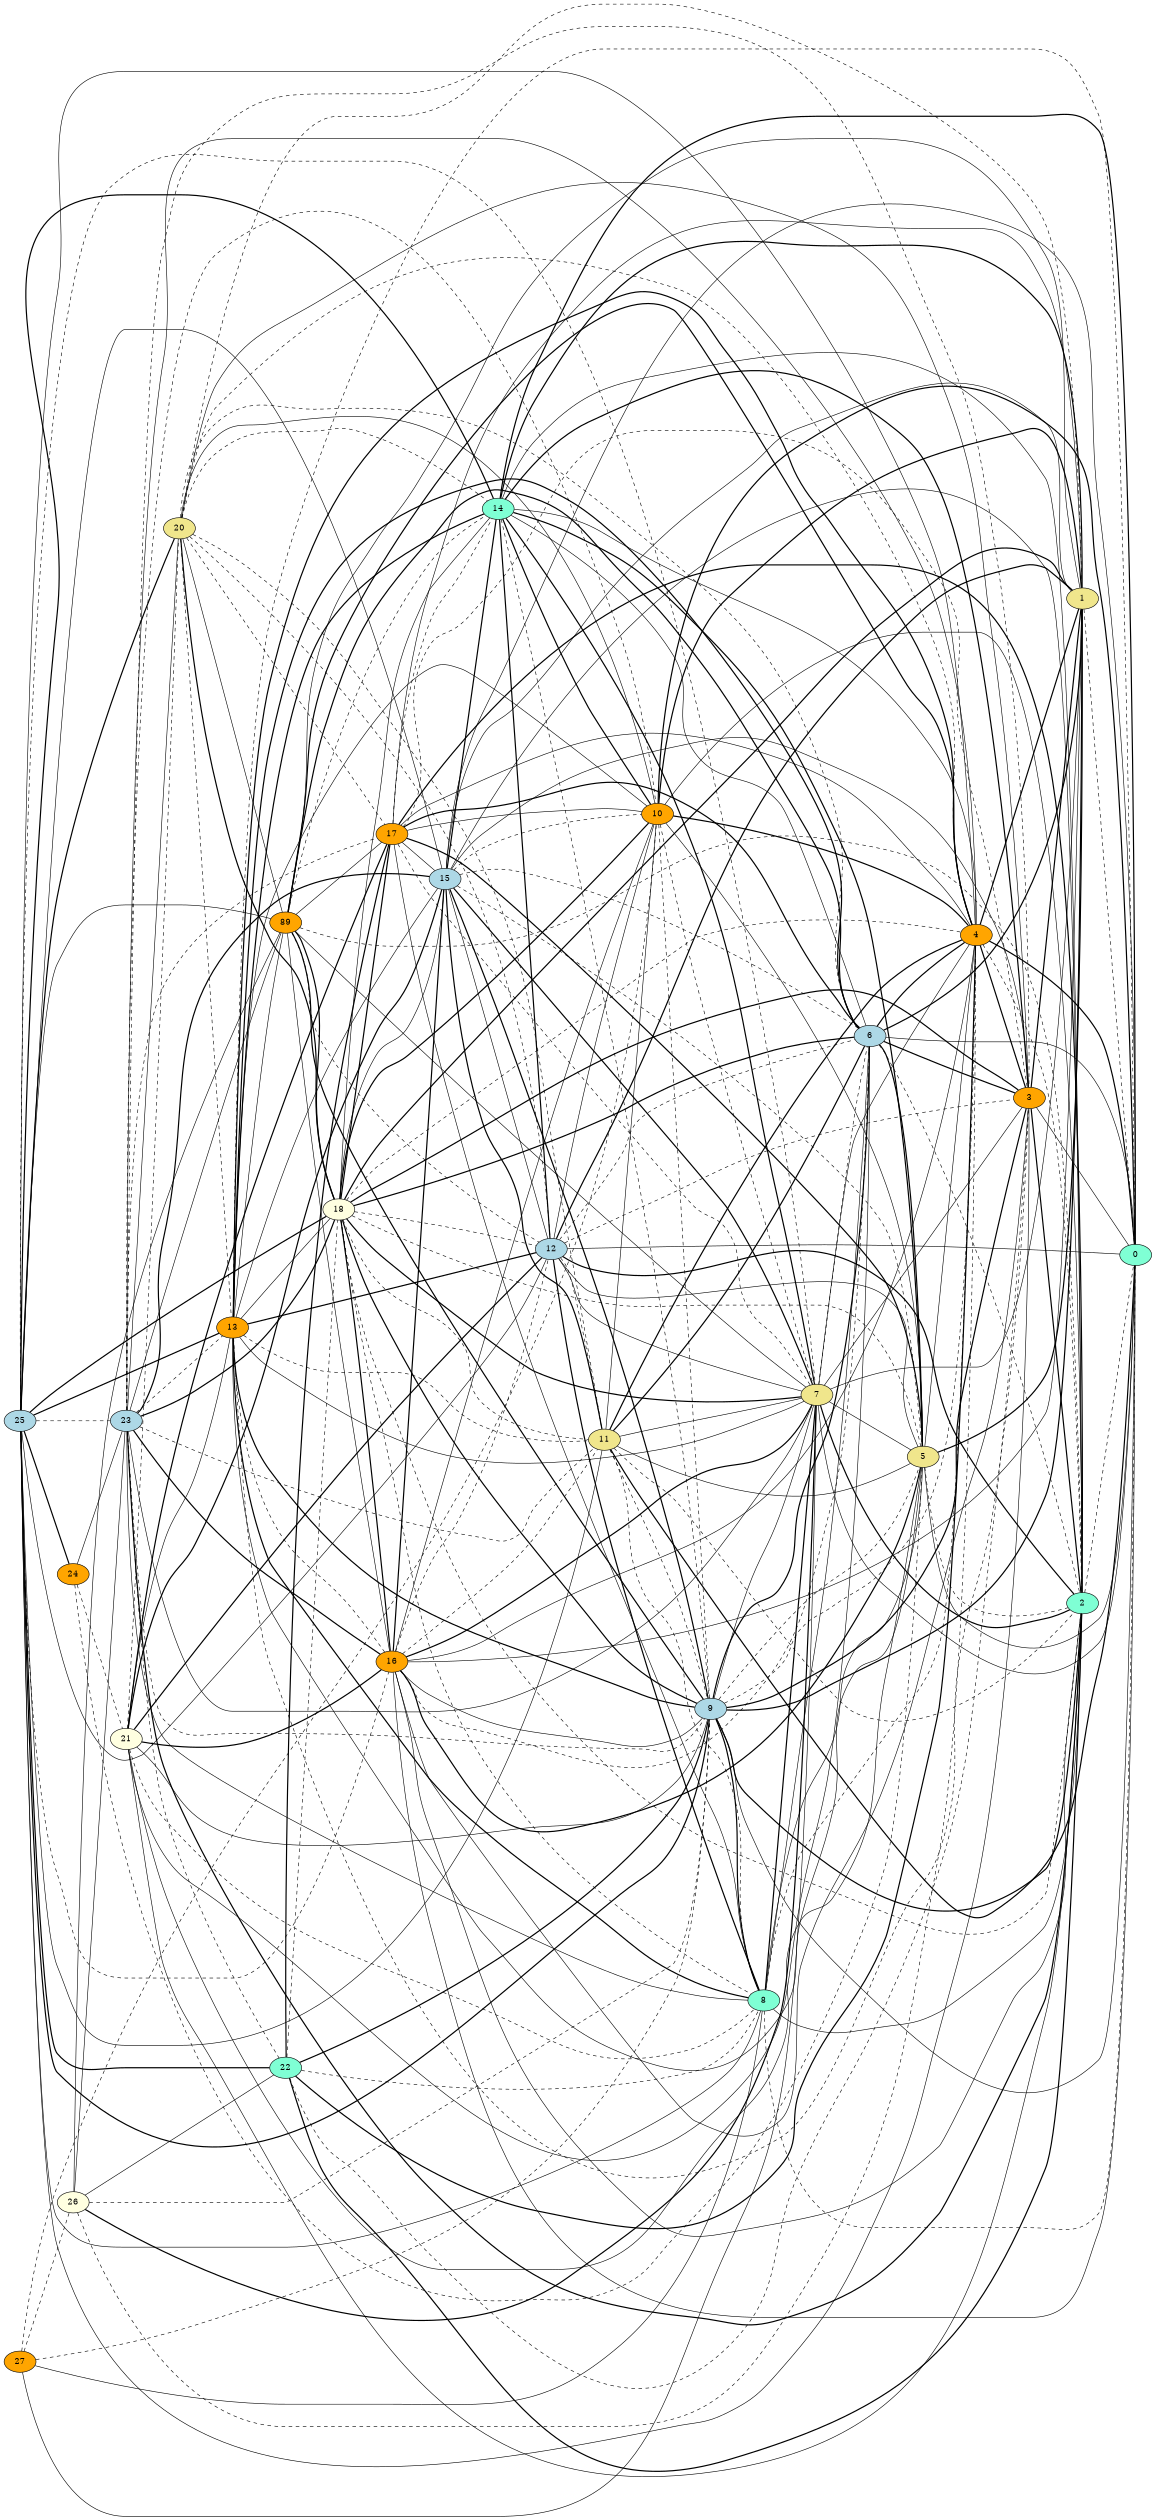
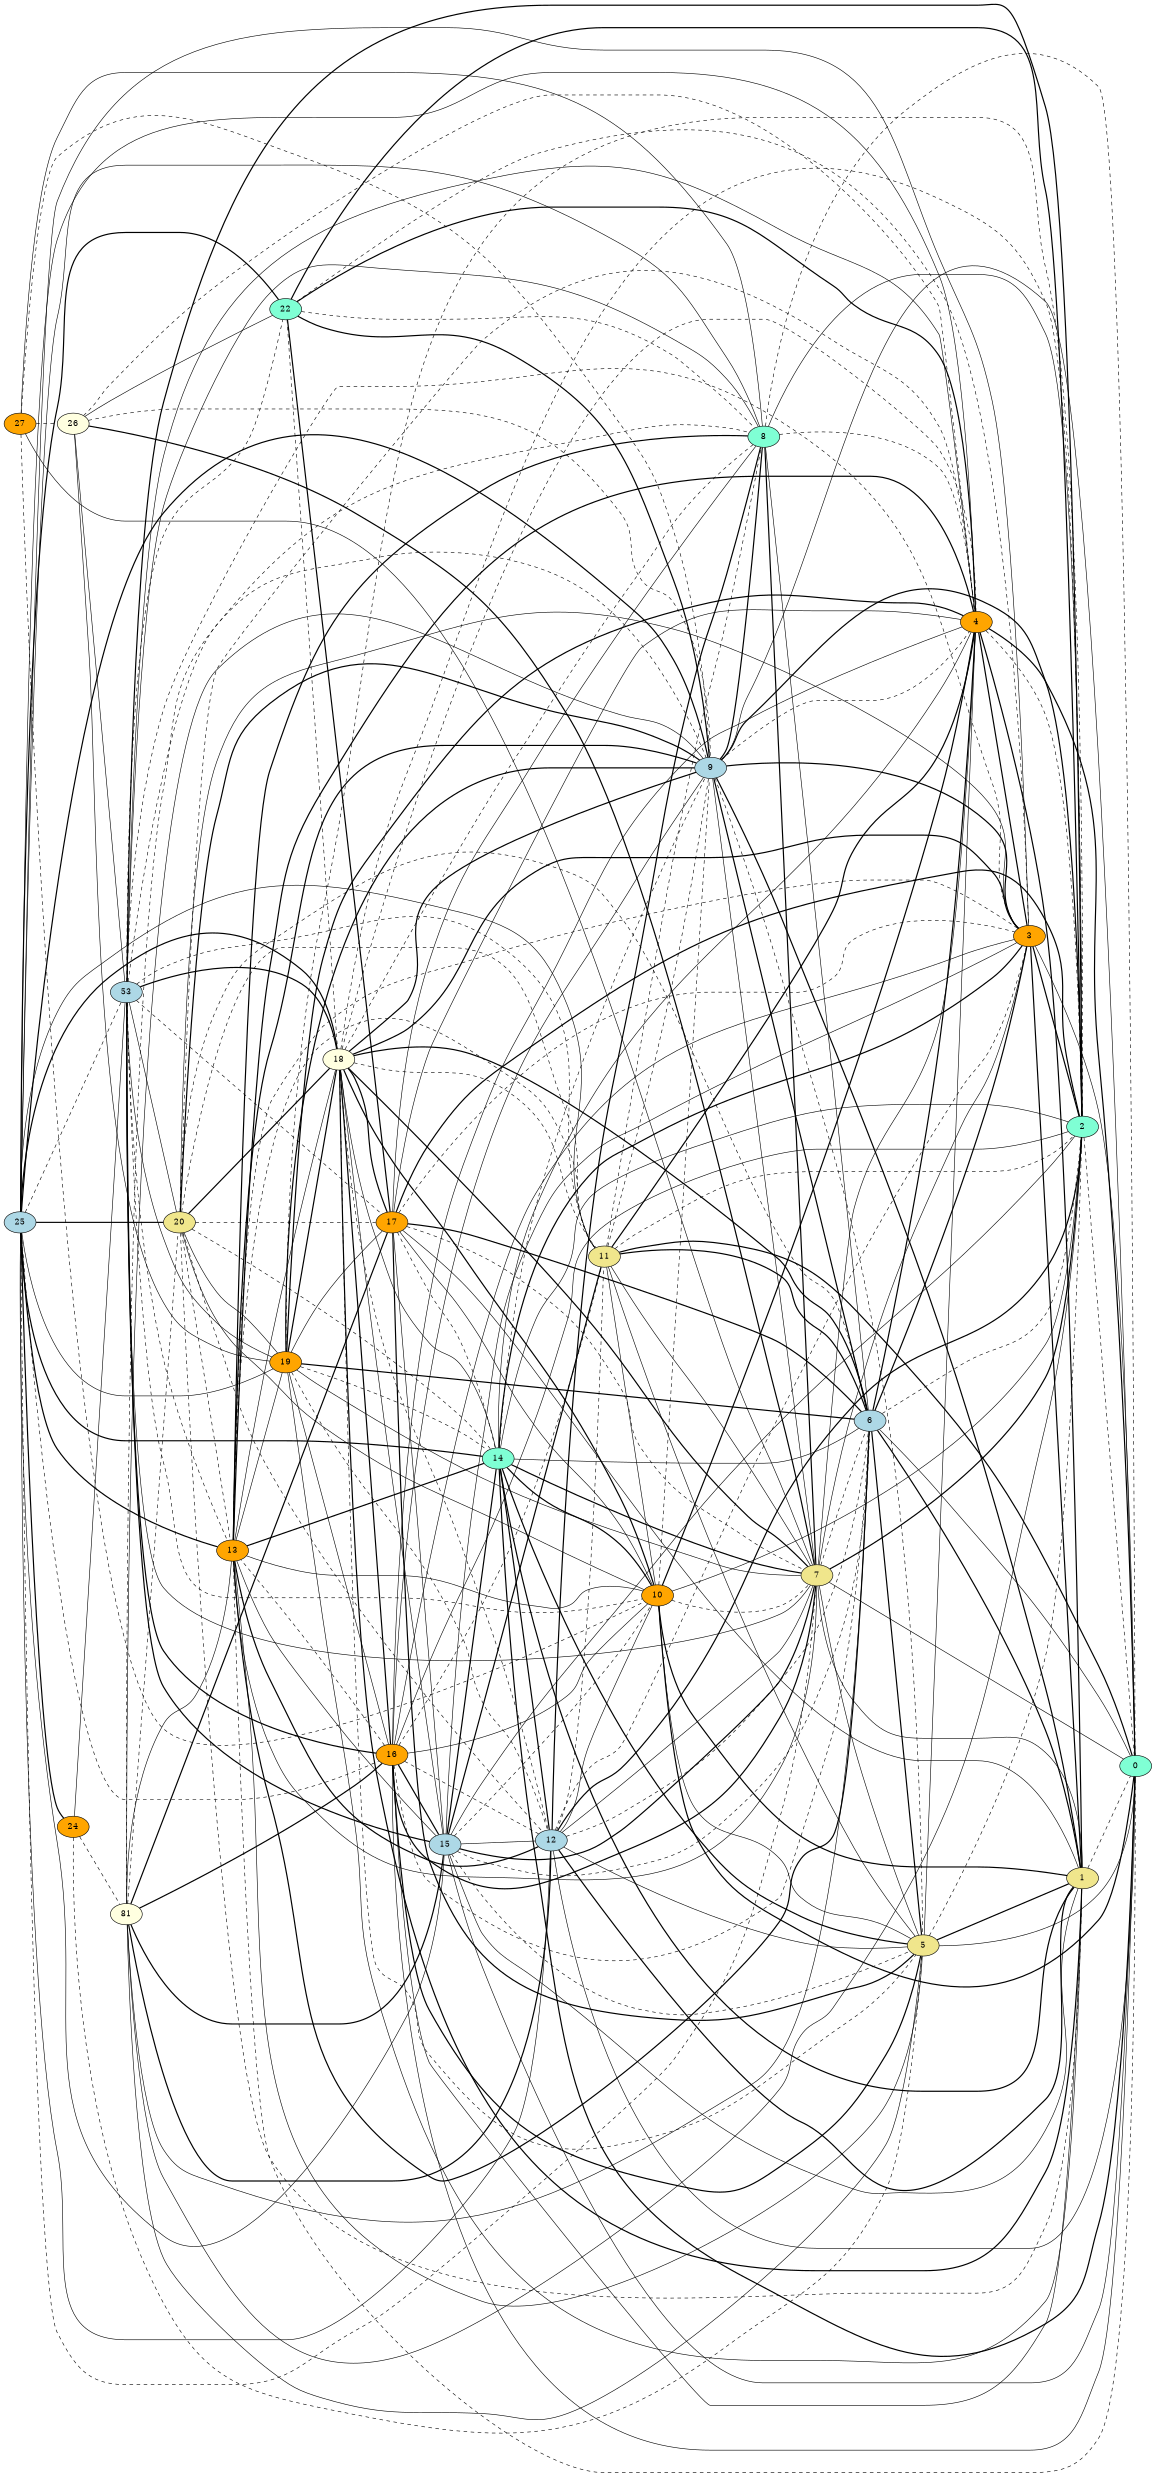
(286, 923) -> (286, 1362)
(596, 1288) -> (245, 728)
(126, 1421) -> (126, 992)
(126, 1739) -> (126, 1914)
(824, 1762) -> none
